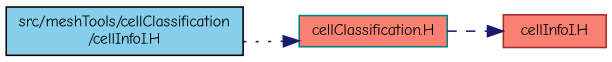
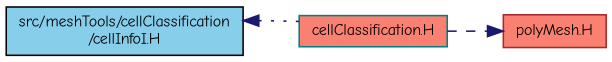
(555, 31) -> (555, 31)
(263, 42) -> (279, 21)
